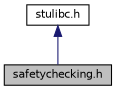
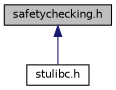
(58, 51) -> (58, 51)
